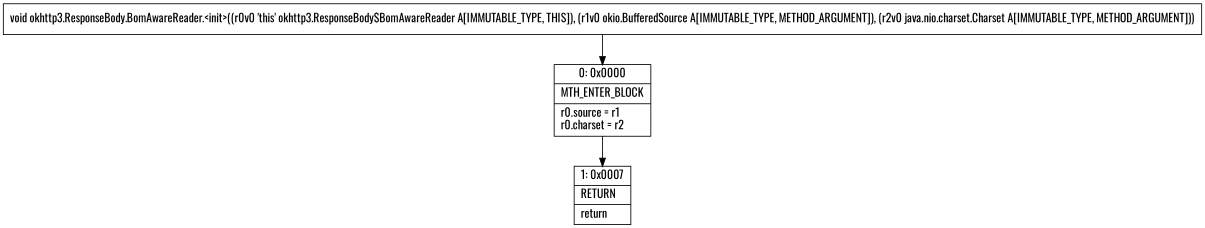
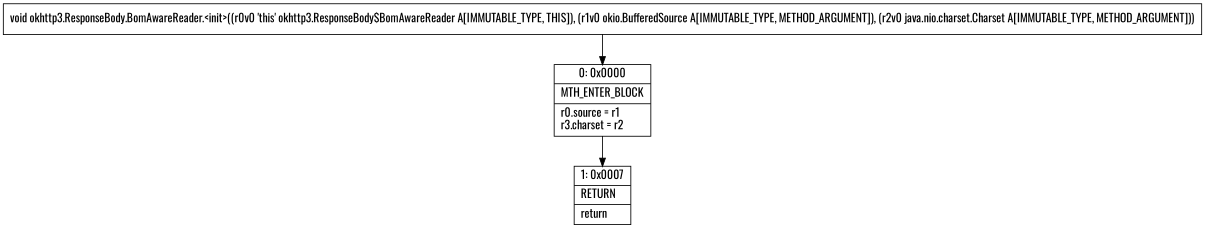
(592, 126) -> (592, 126)
